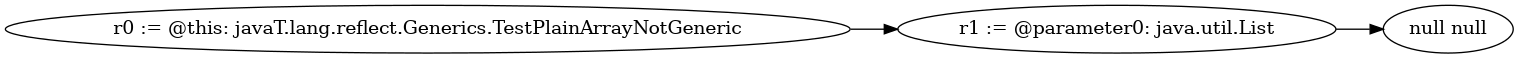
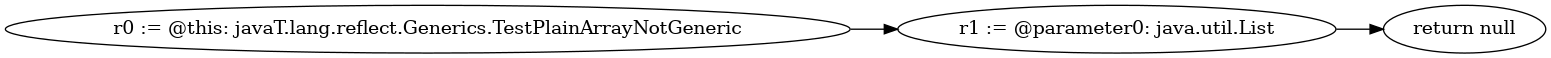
(1448, 29) -> (1465, 29)
